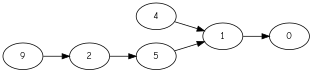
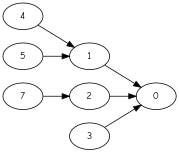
(23, 56) -> (23, 96)
(119, 56) -> (119, 96)
none -> (90, 136)
